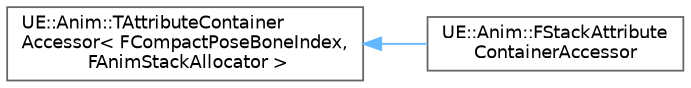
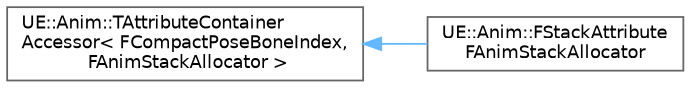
(555, 44) -> (555, 44)
